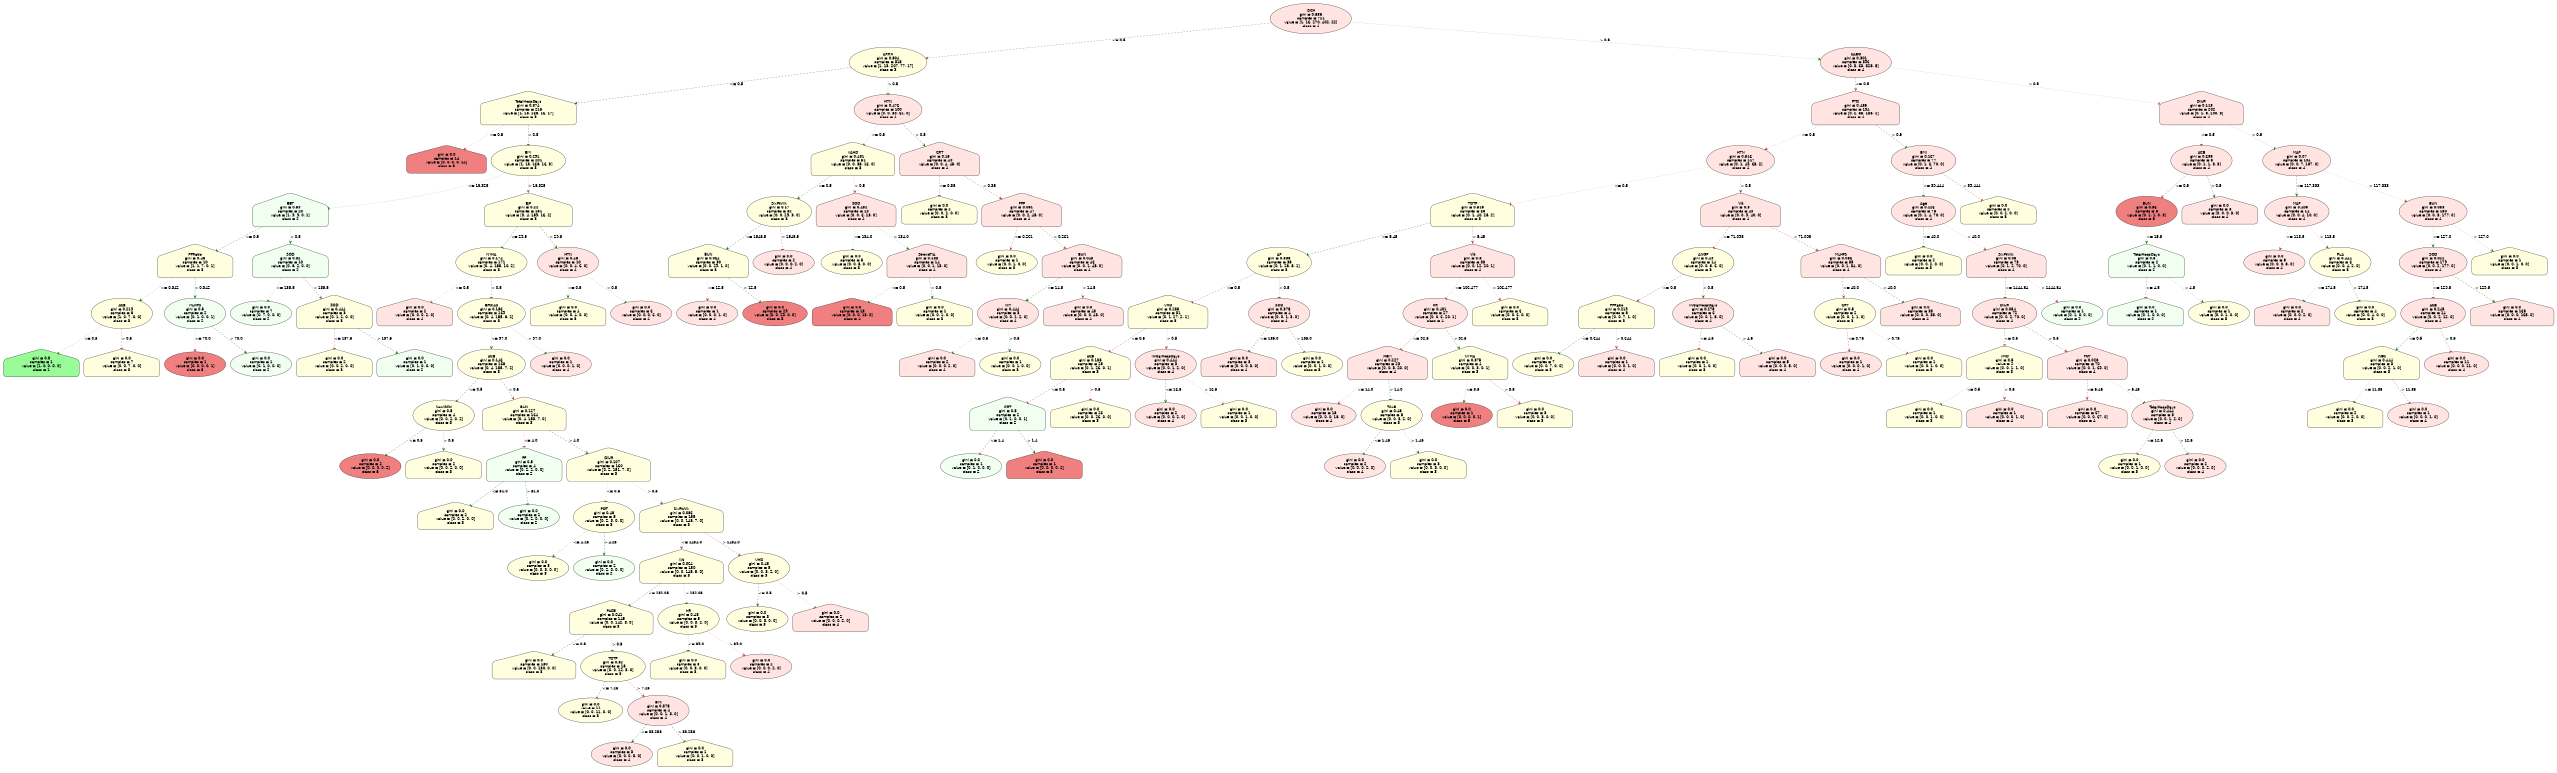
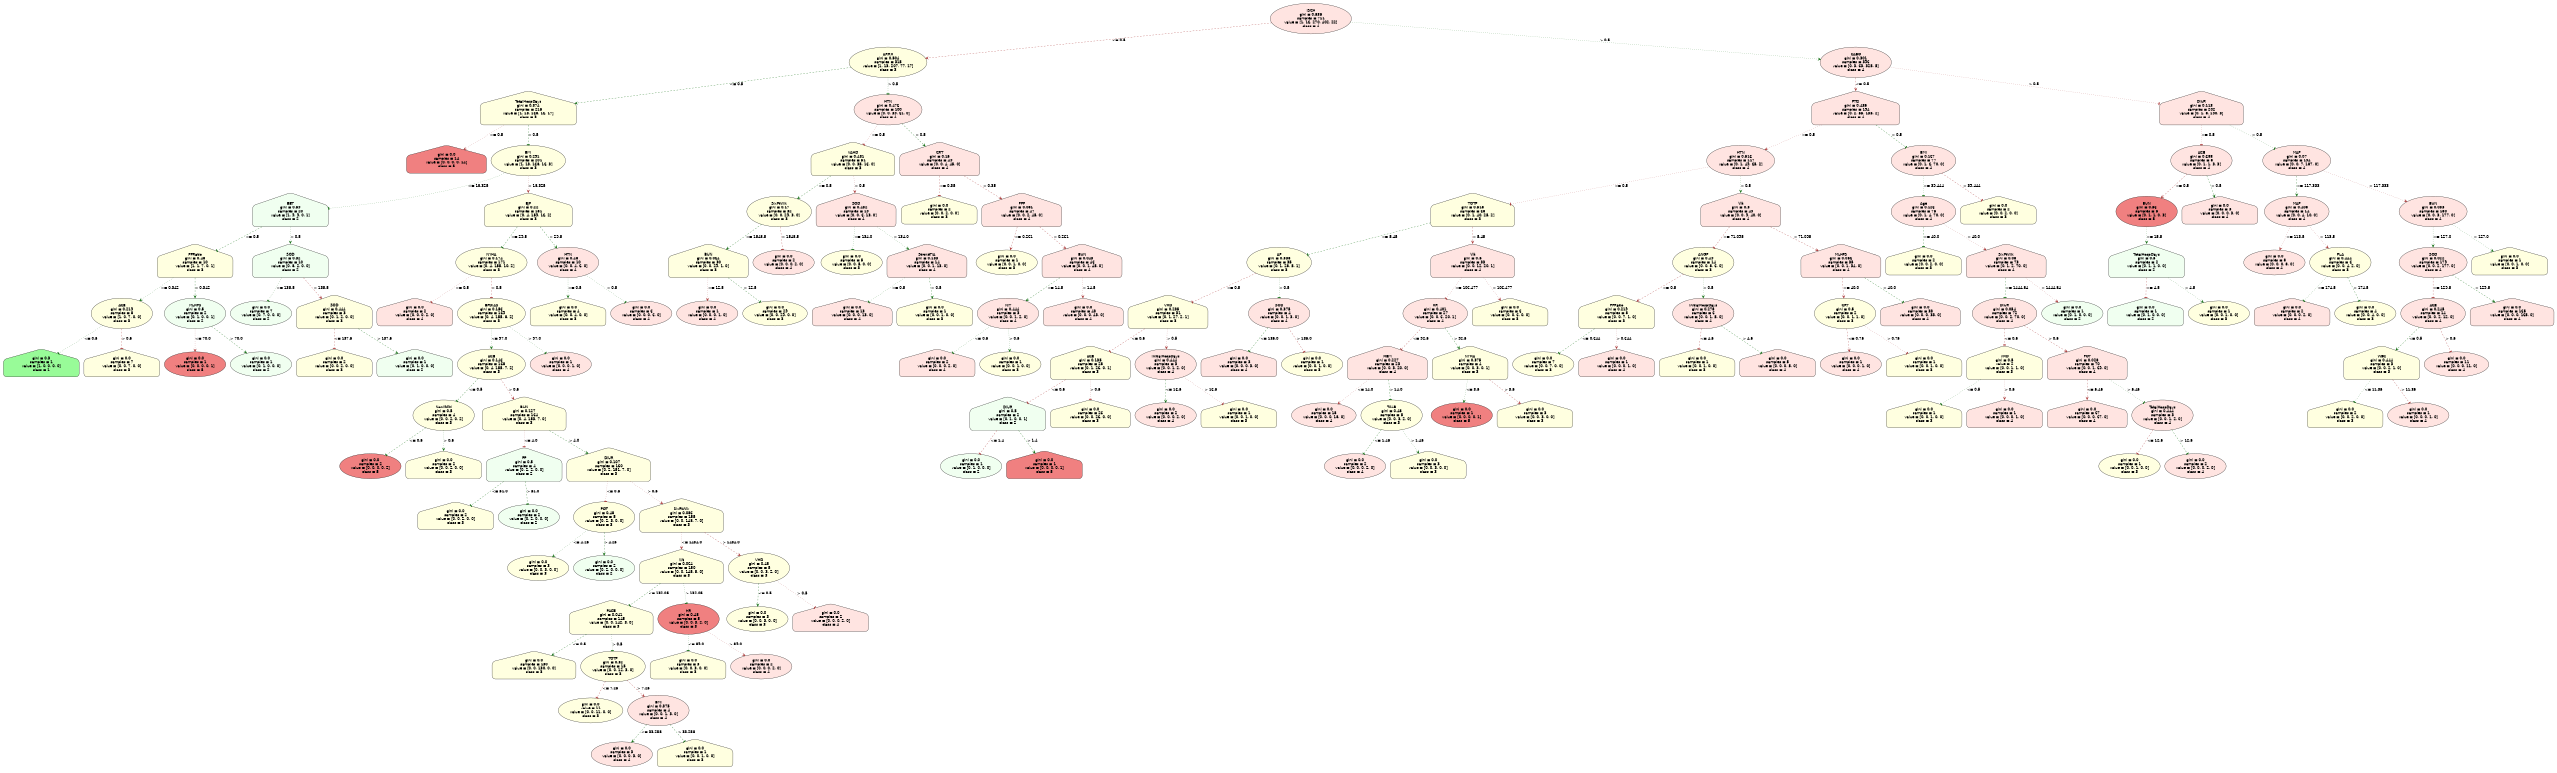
(775, 313) -> (775, 313)
(852, 313) -> (852, 313)
(1008, 415) -> (1008, 415)
(689, 619) -> (689, 619)
